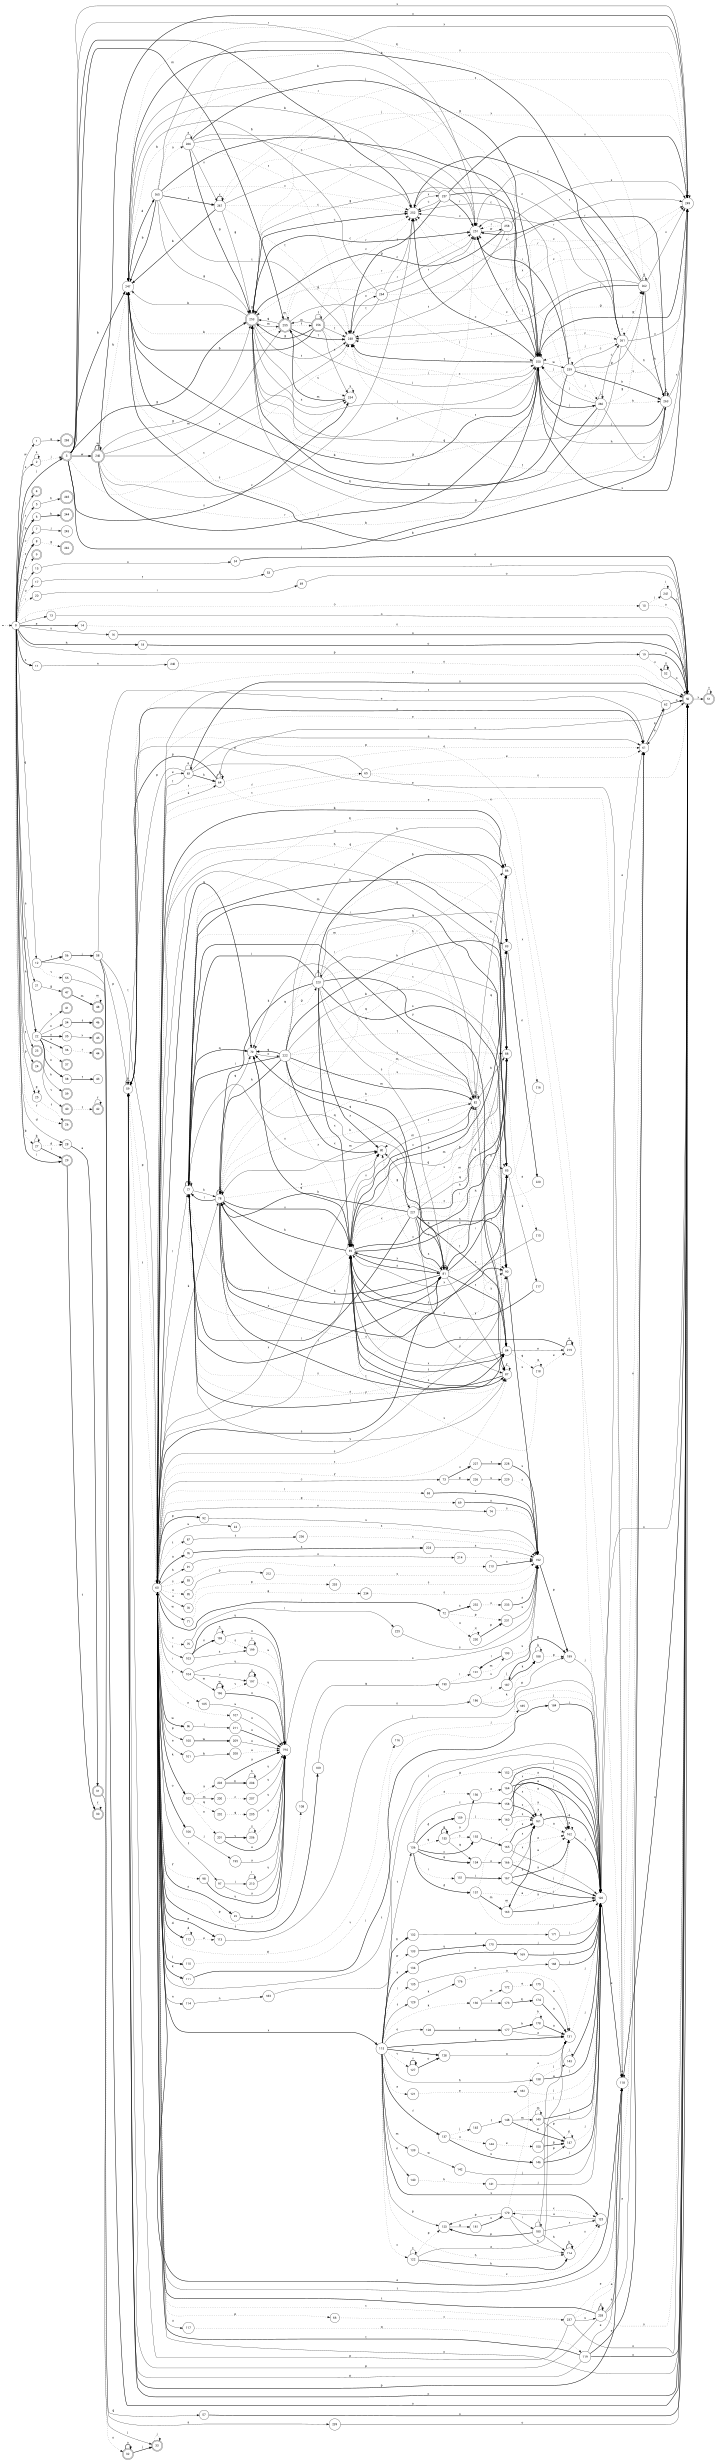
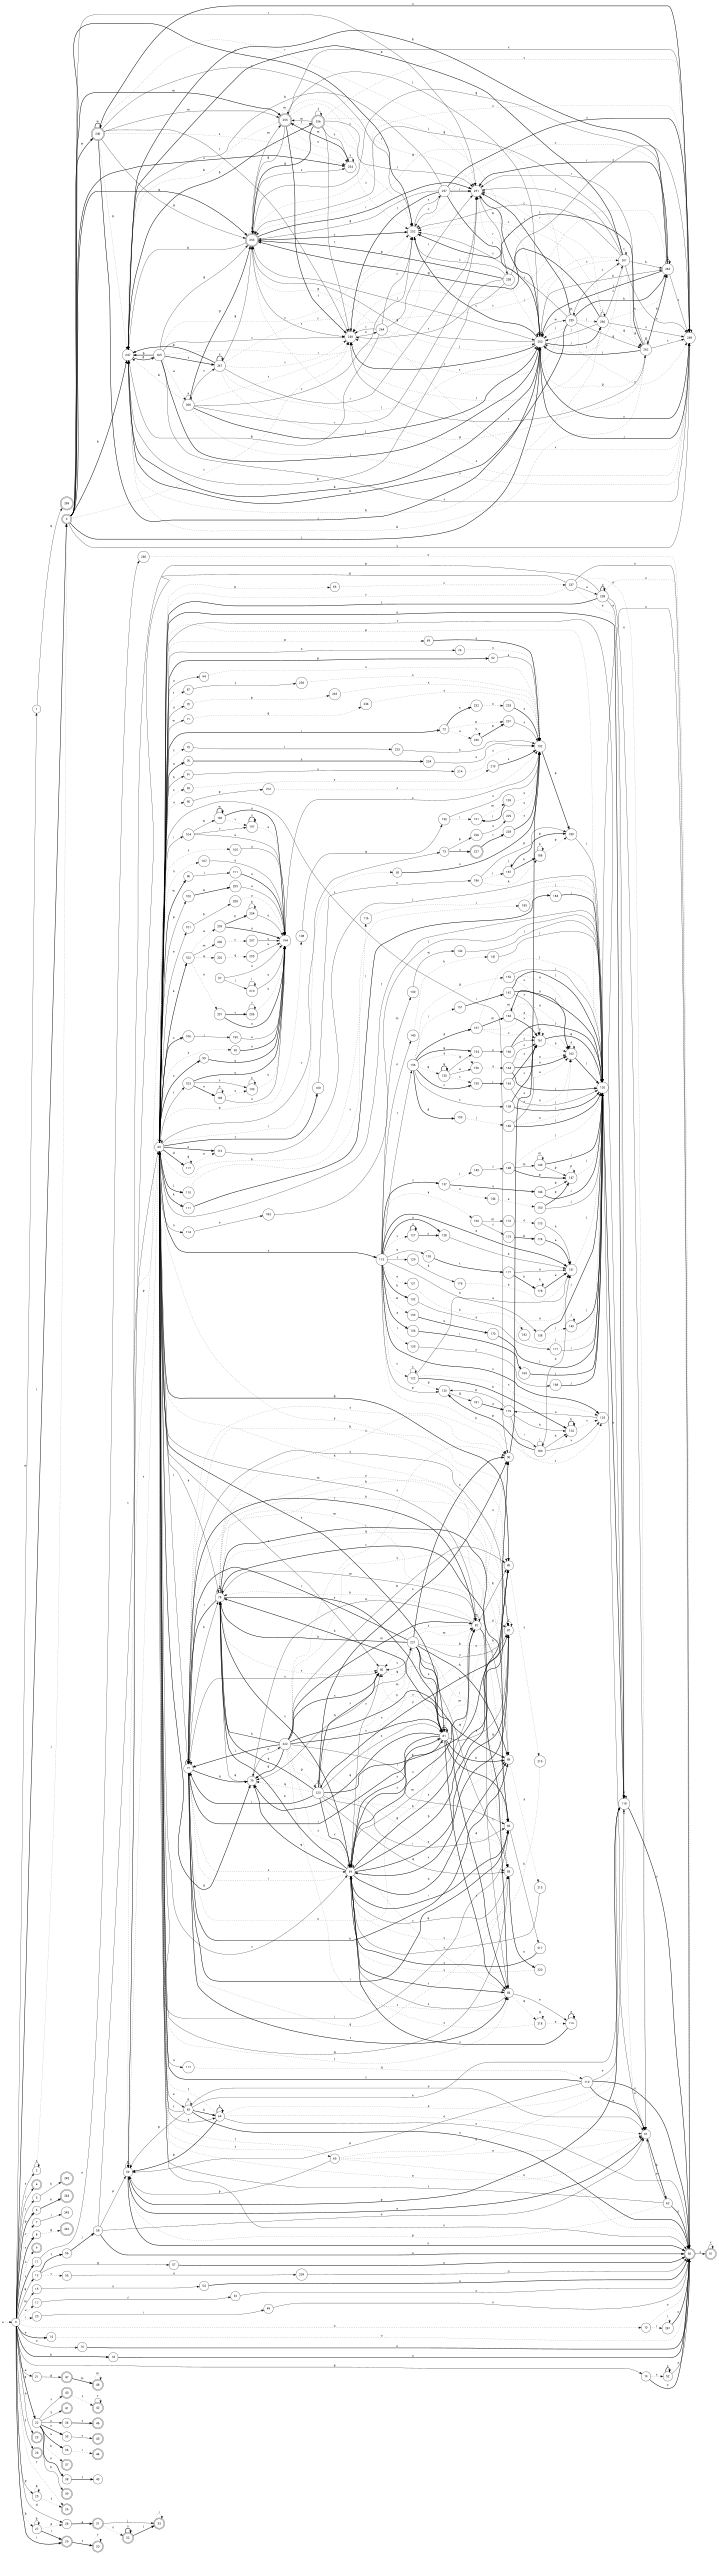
(51, 616) -> none
(476, 1464) -> (476, 852)
(163, 1775) -> none
